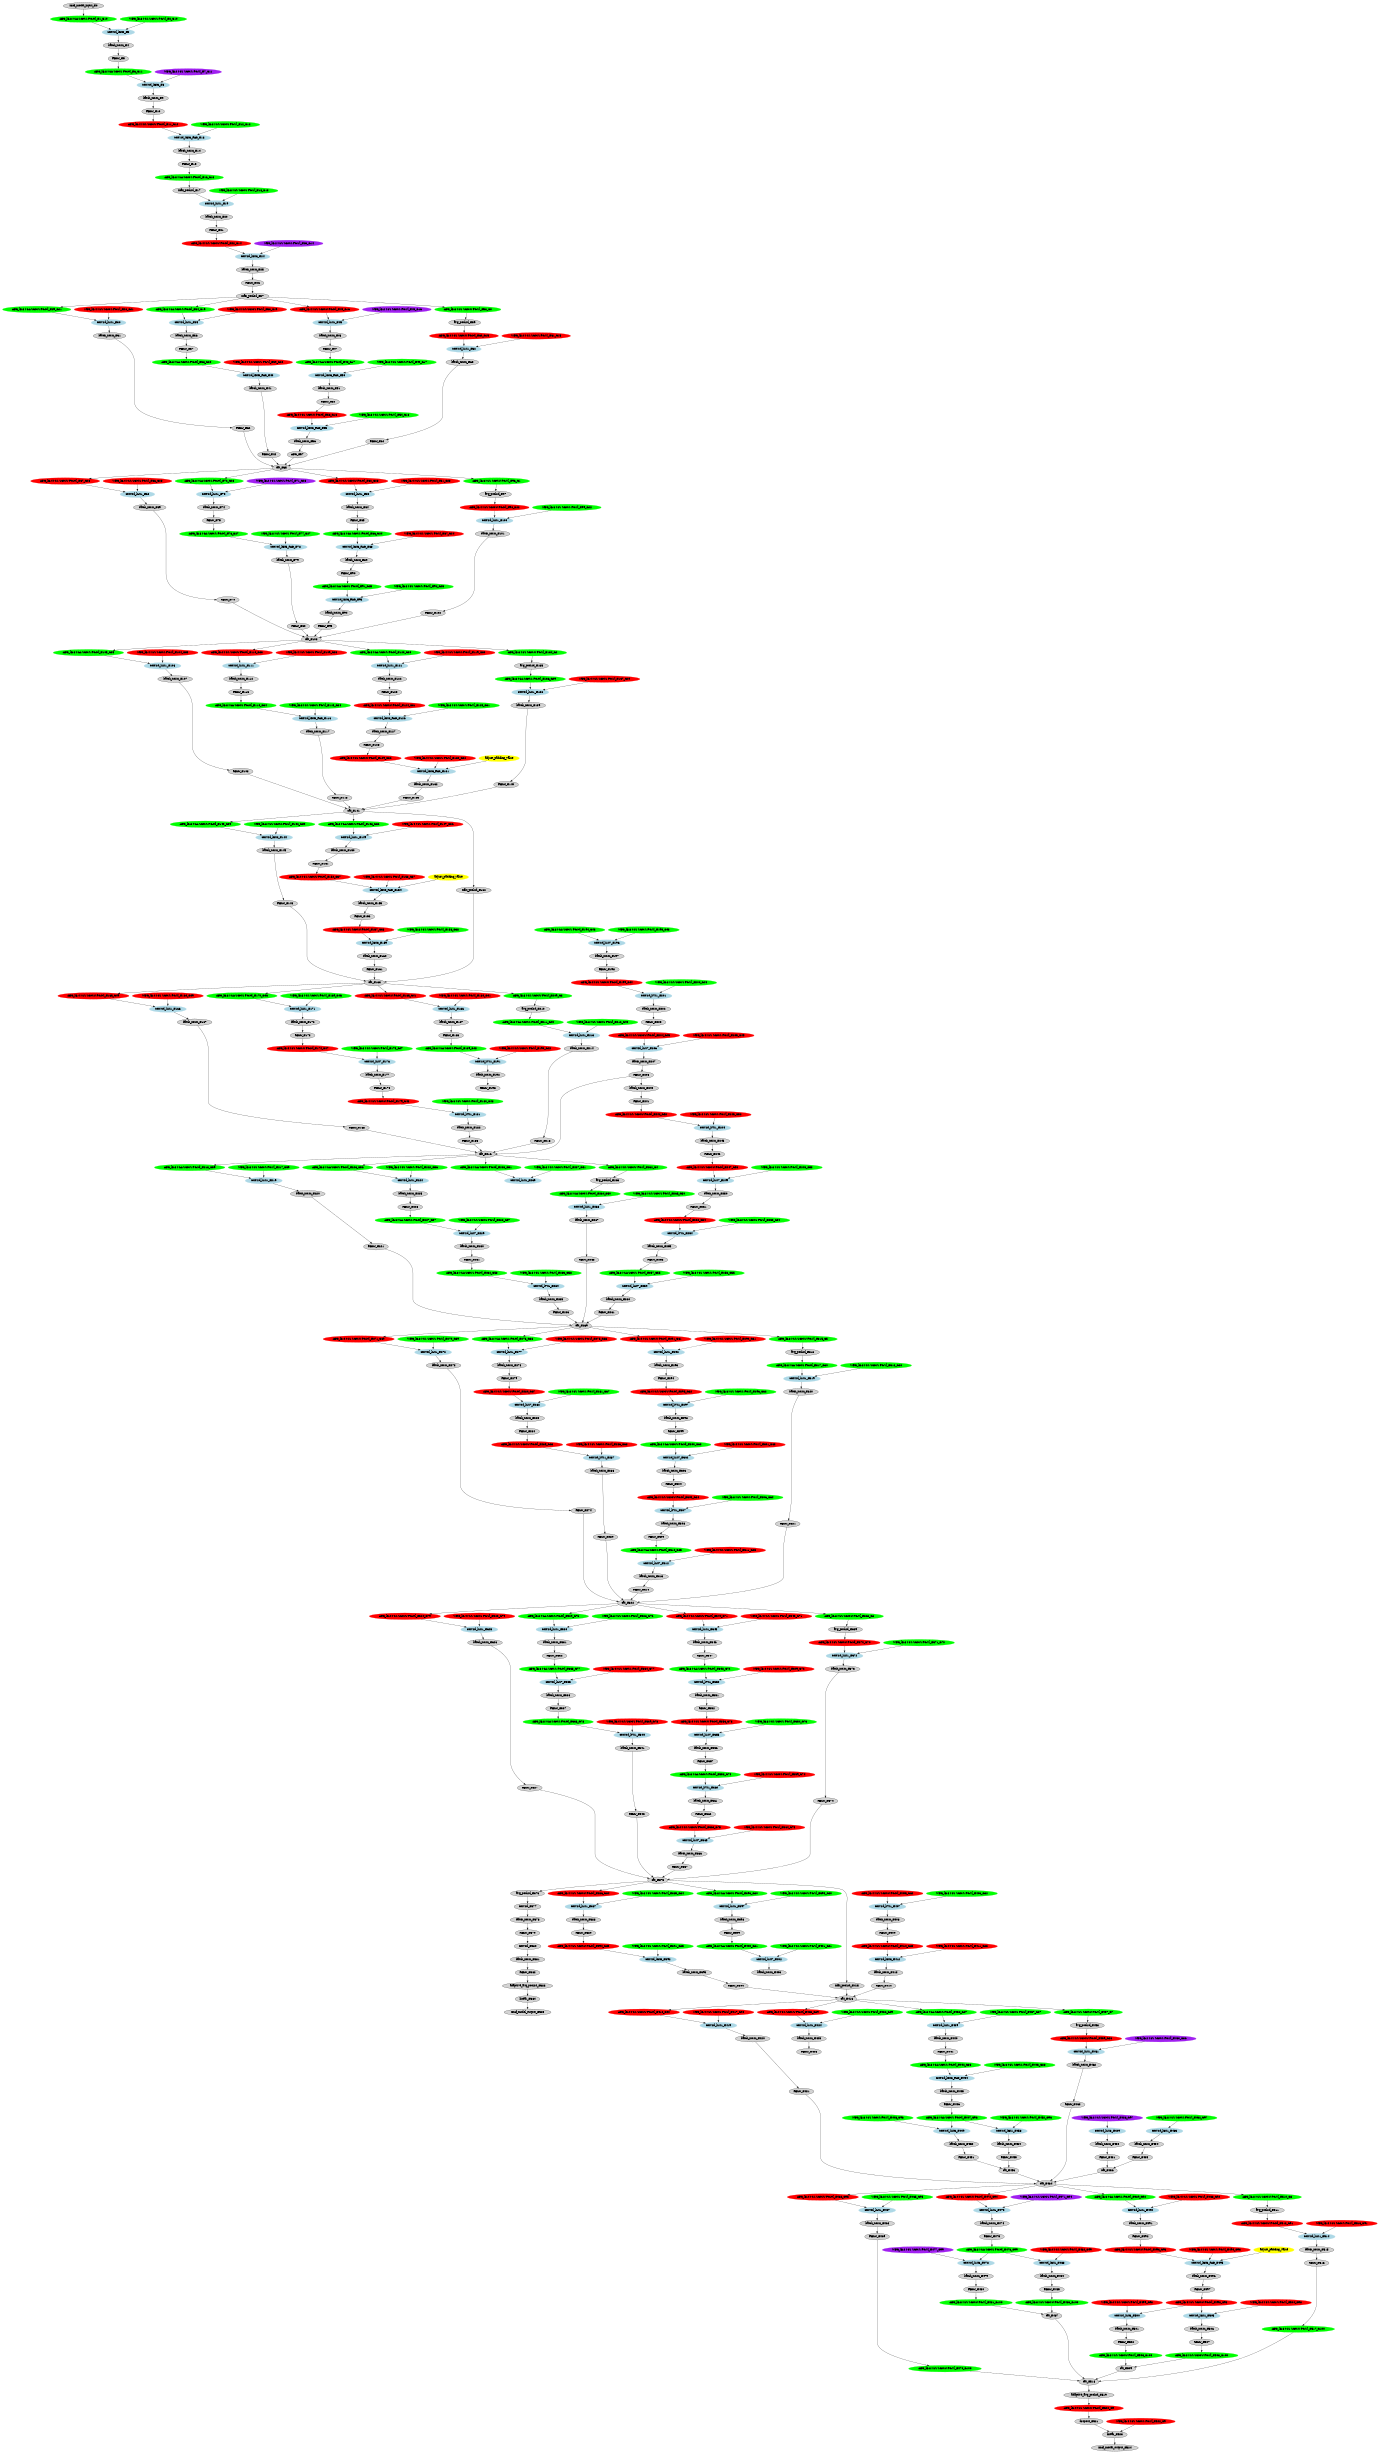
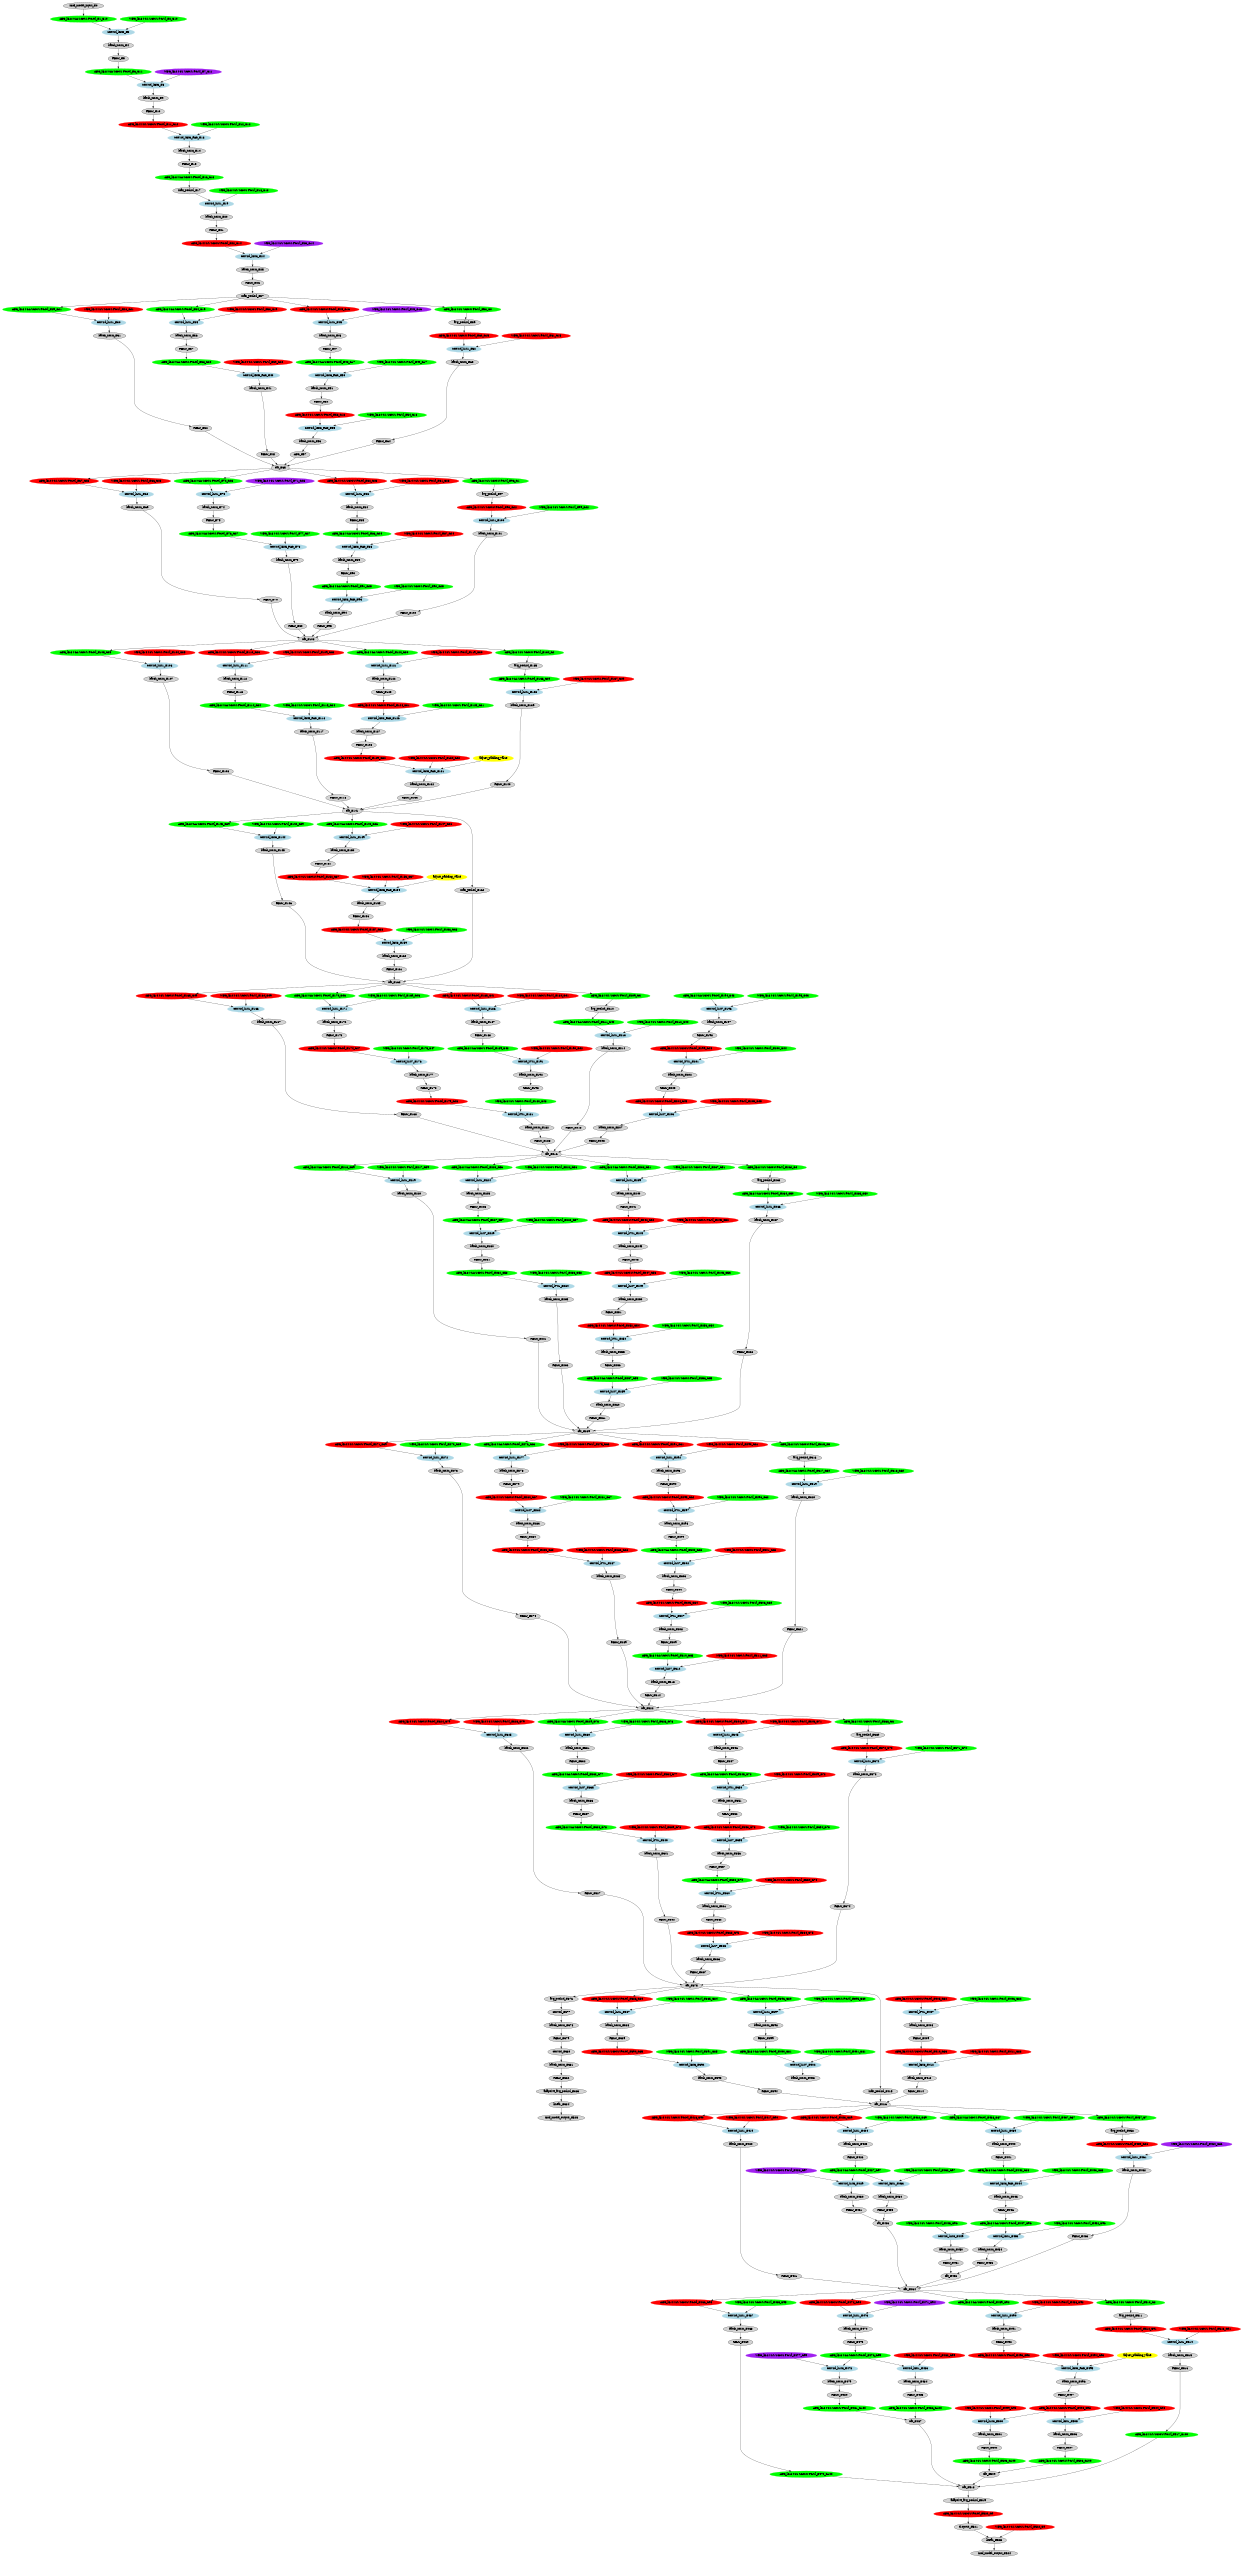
(641, 1081) -> (628, 1186)
none -> (855, 2171)
